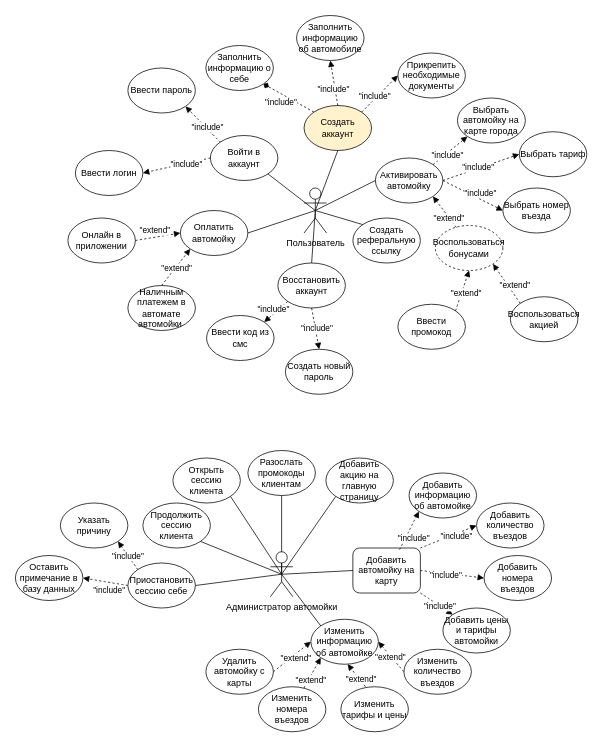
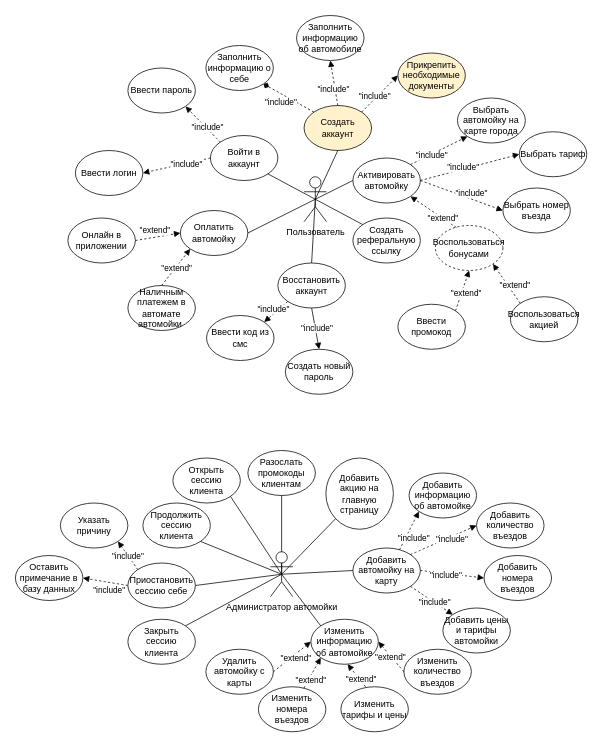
(432, 75) -> (432, 75)
(409, 180) -> (387, 180)
(315, 210) -> (315, 199)
(313, 315) -> (313, 315)
(360, 480) -> (360, 494)
(387, 570) -> (387, 570)
none -> (232, 601)
none -> (162, 642)
